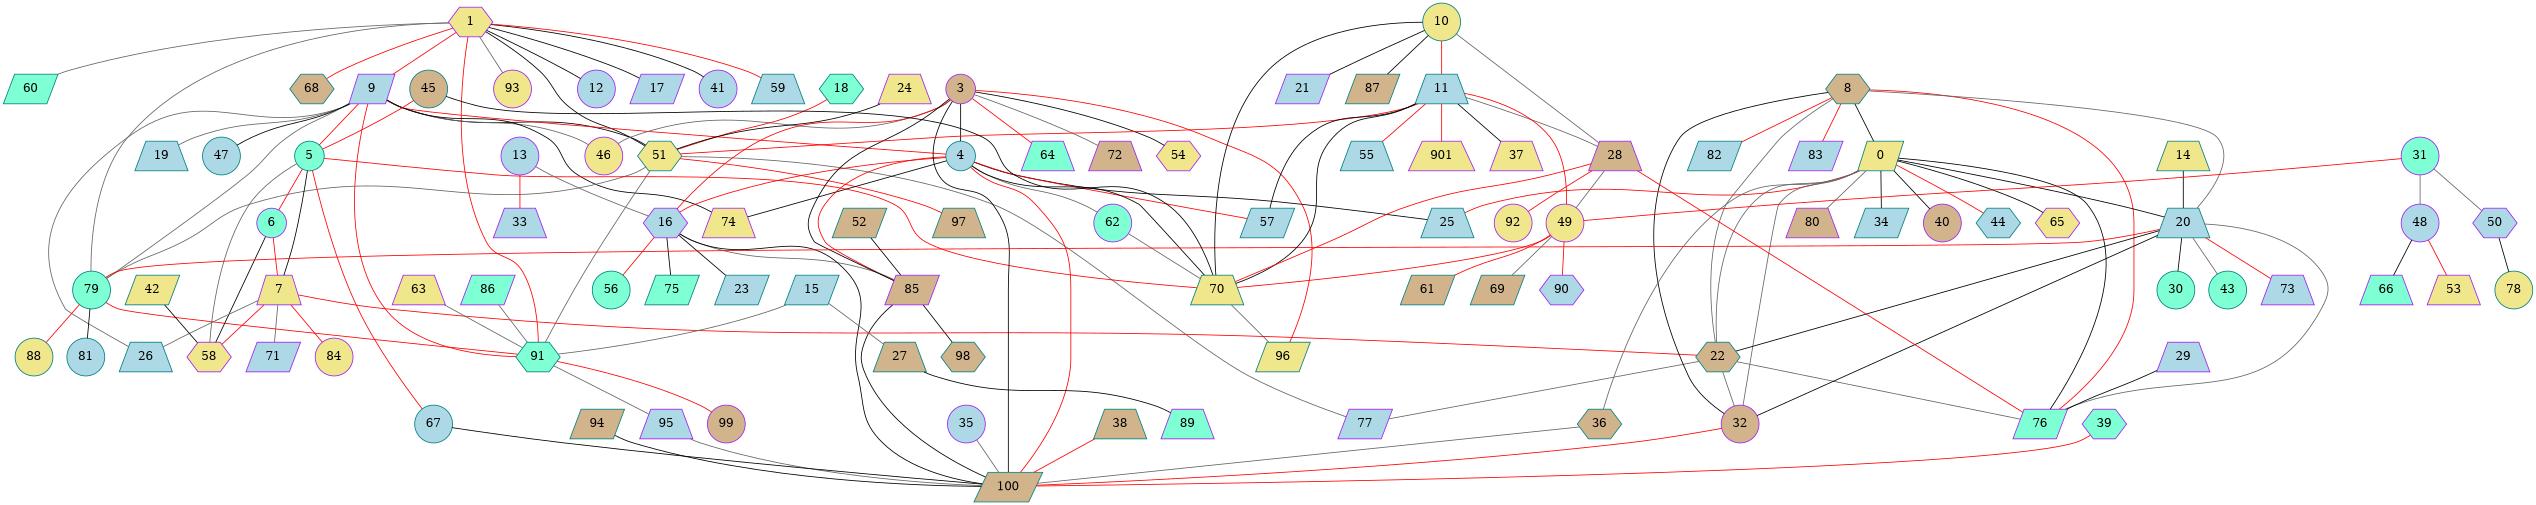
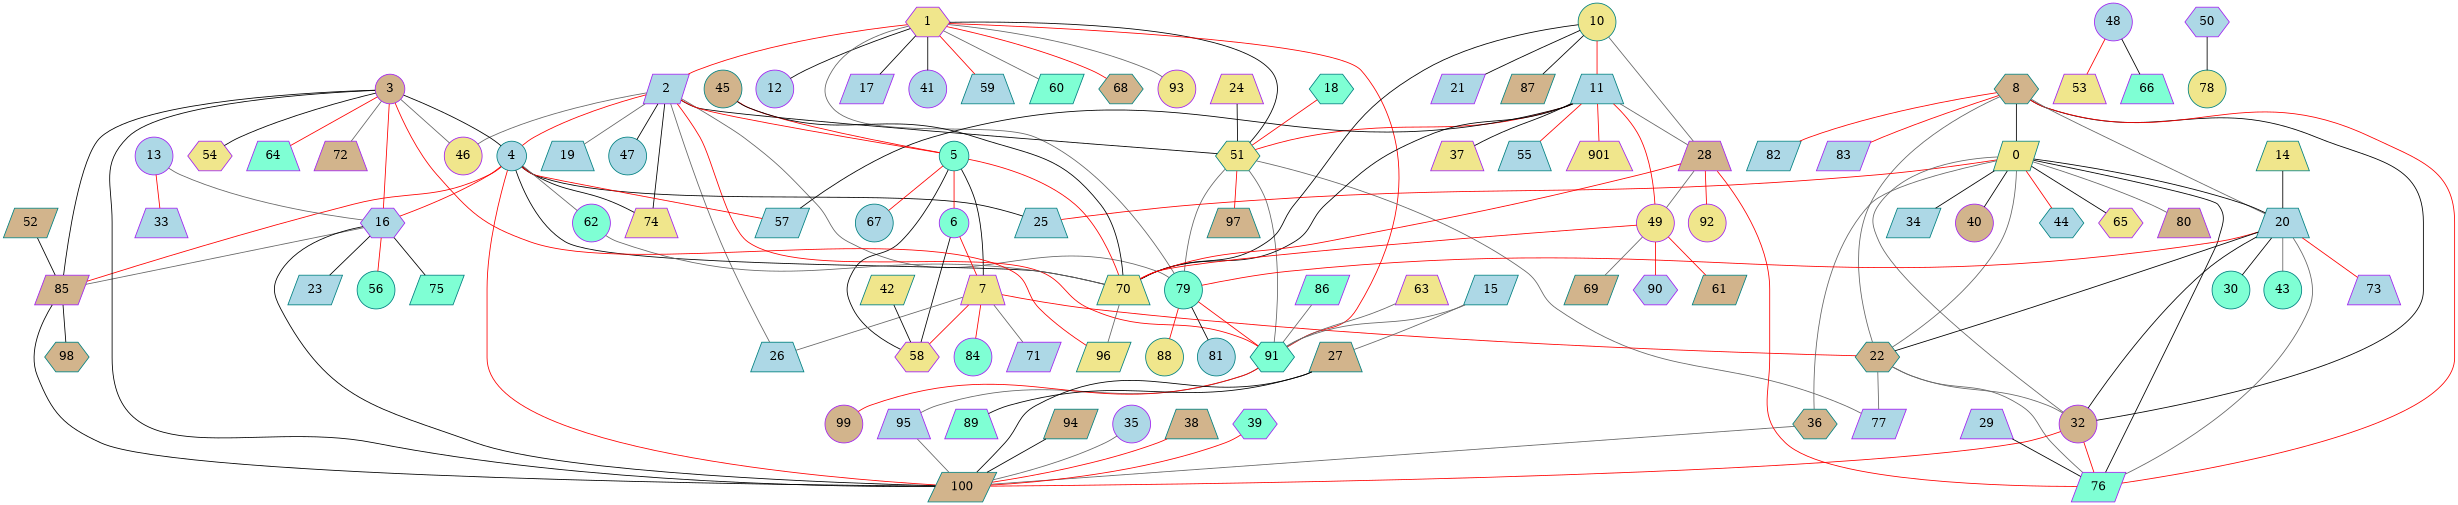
(372, 89) -> (666, 89)
(2420, 156) -> none
(231, 241) -> (851, 275)
(334, 357) -> (973, 357)
none -> (2089, 457)
(743, 462) -> (1128, 381)
